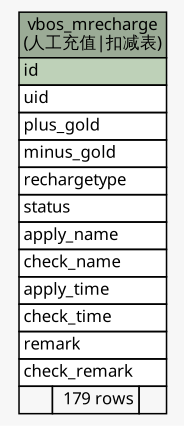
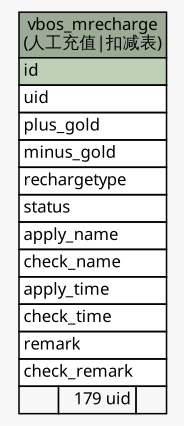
(99, 399) -> (103, 399)
